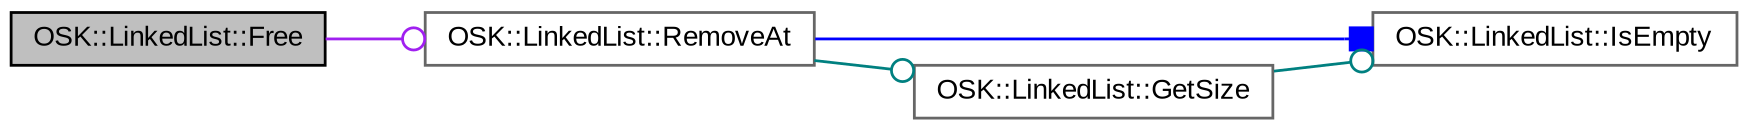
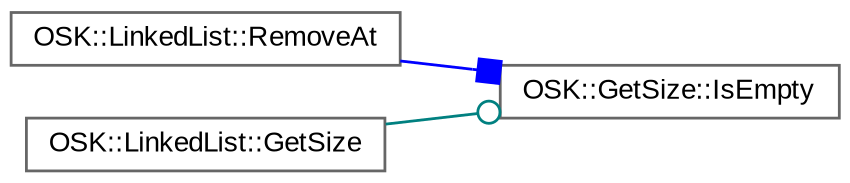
(168, 39) -> none
(1555, 39) -> (670, 92)
(853, 65) -> none
